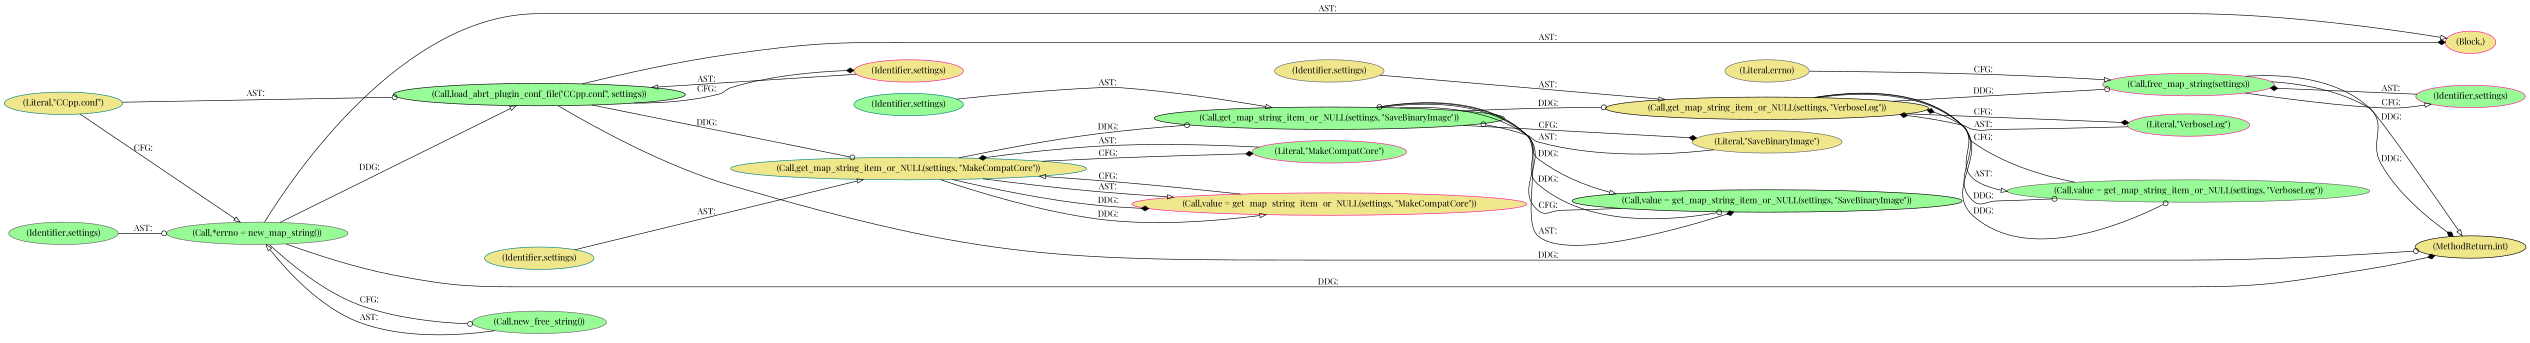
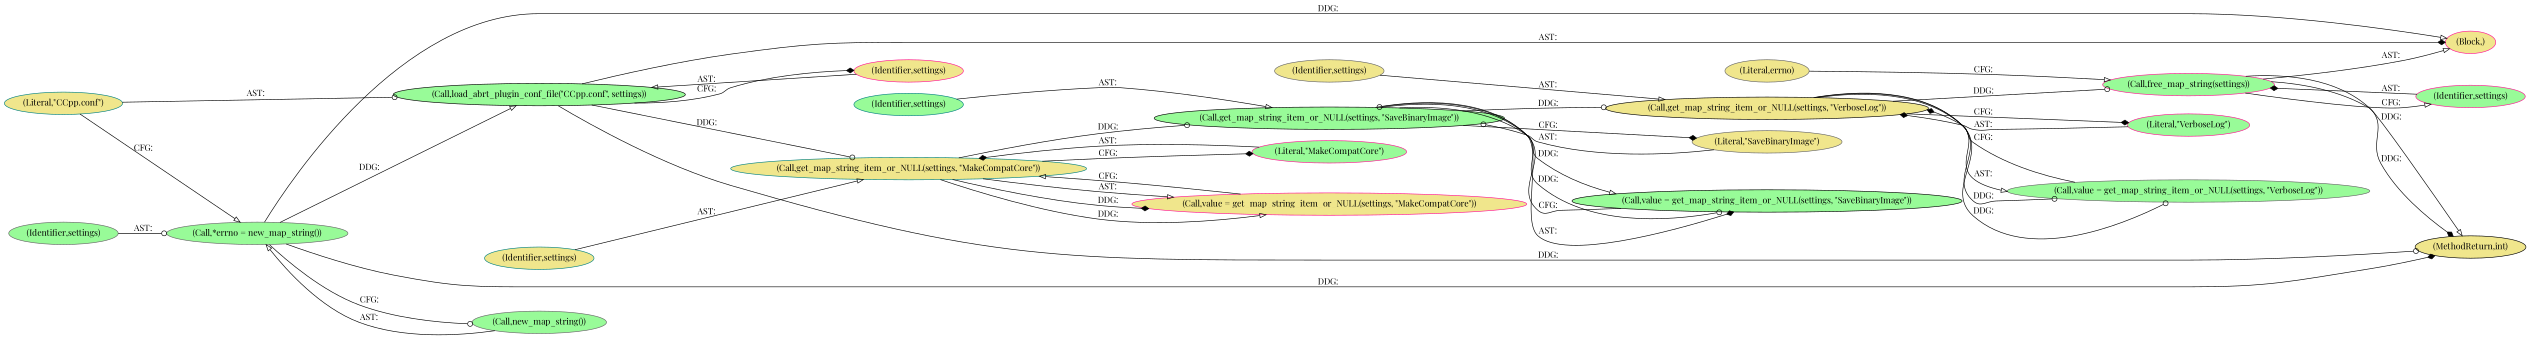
(1329, 9) -> (1329, 9)
none -> (2354, 69)
(539, 322) -> (539, 322)
